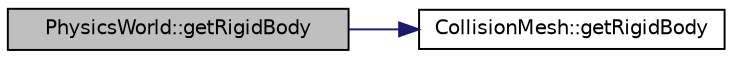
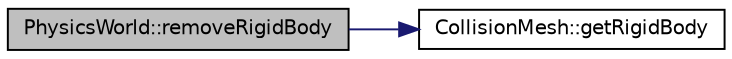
(178, 29) -> (178, 29)
